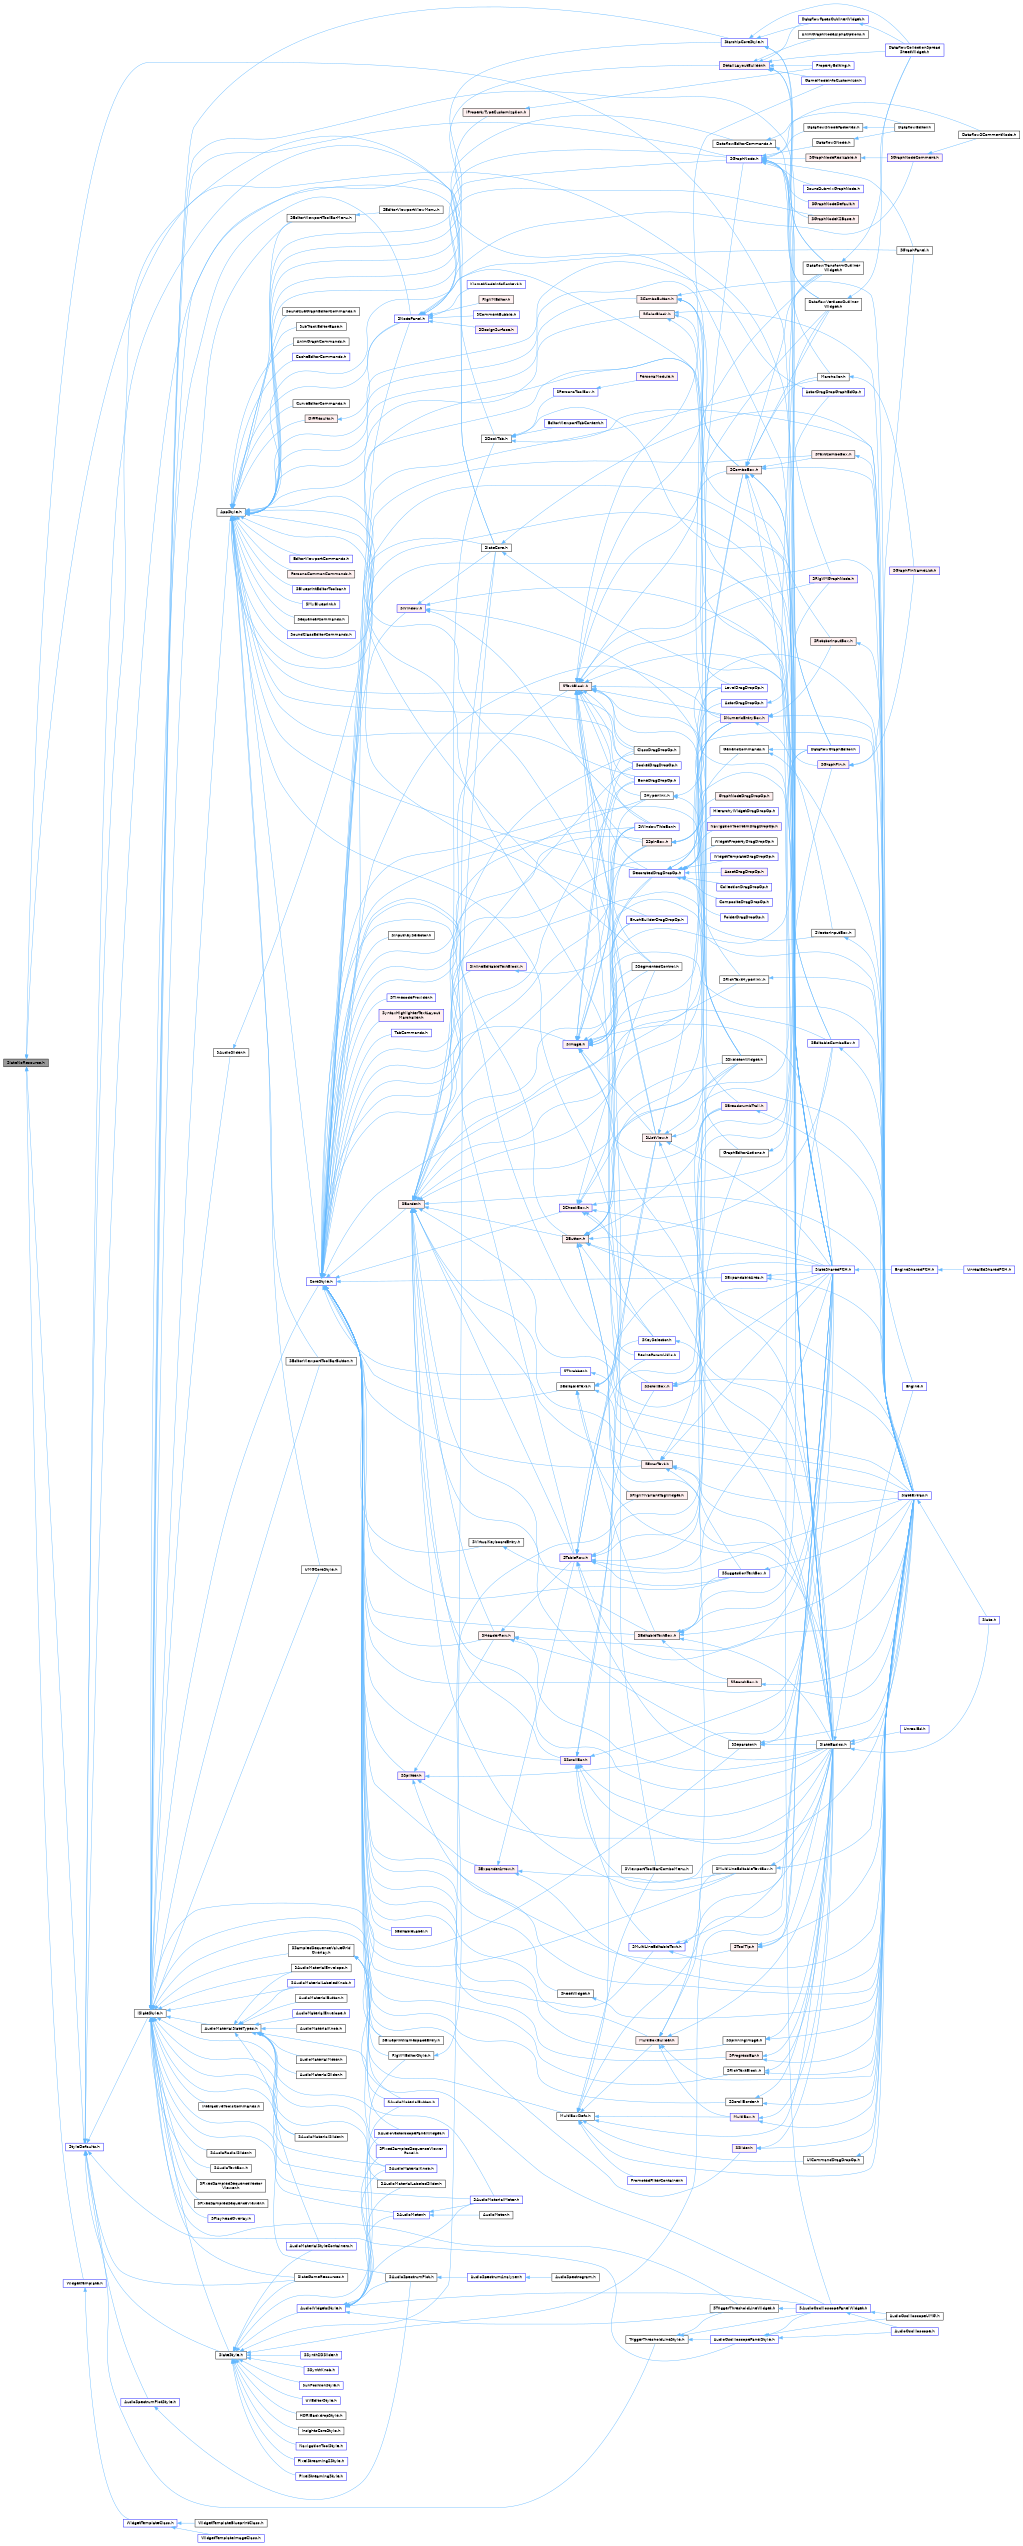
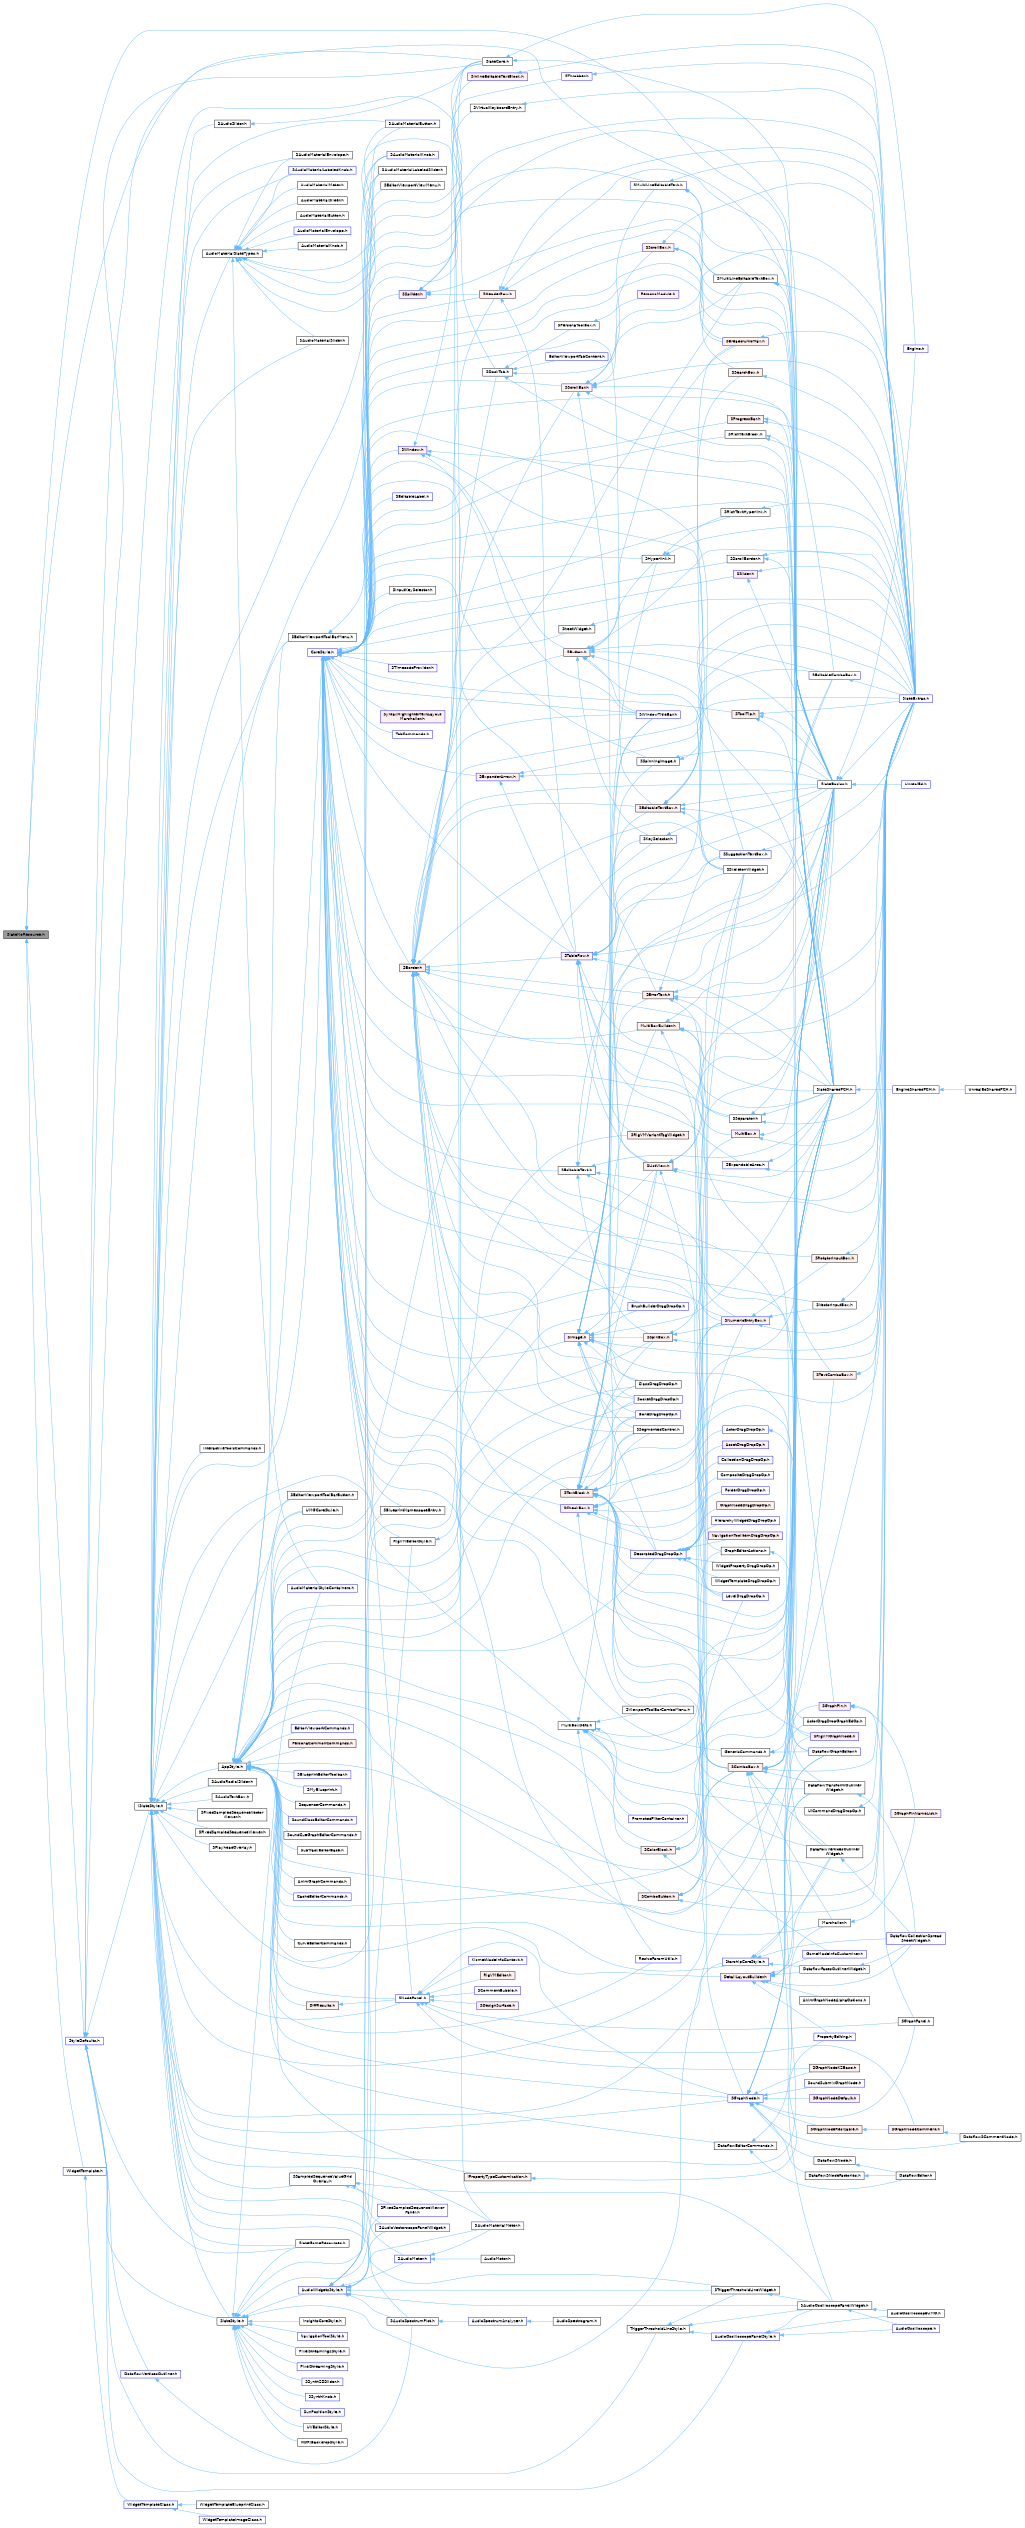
(876, 615) -> none
none -> (611, 1043)
(608, 1371) -> (597, 1061)
(989, 1620) -> none
(150, 2402) -> (151, 2374)
